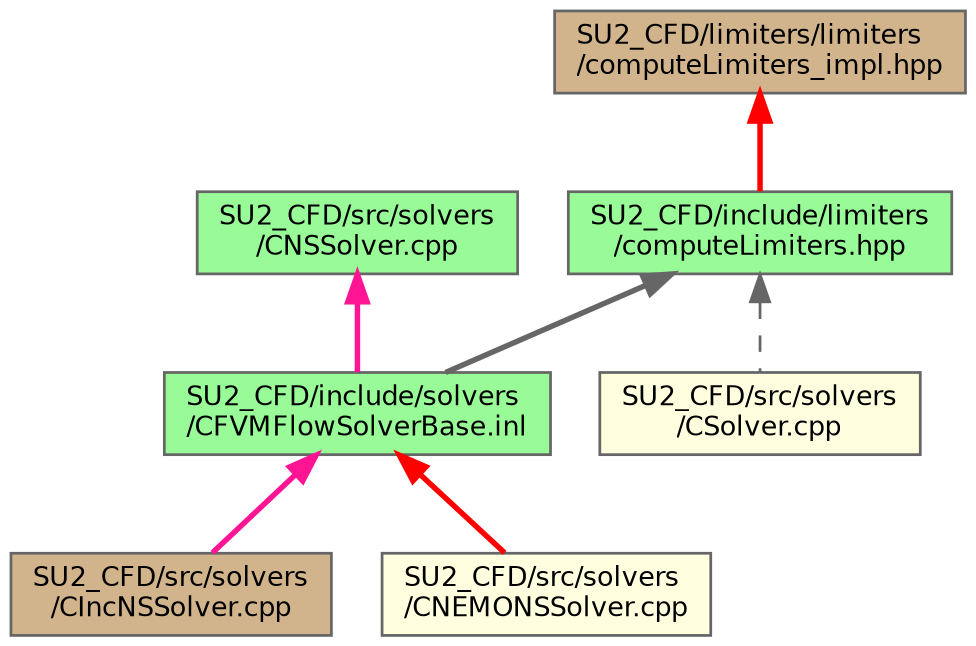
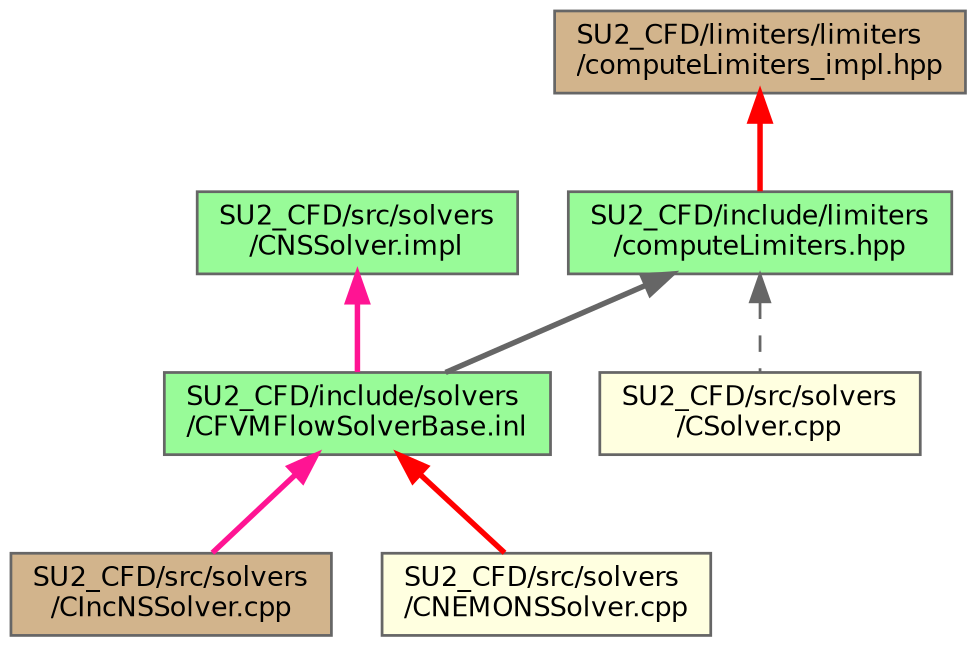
(357, 233) -> (357, 233)
